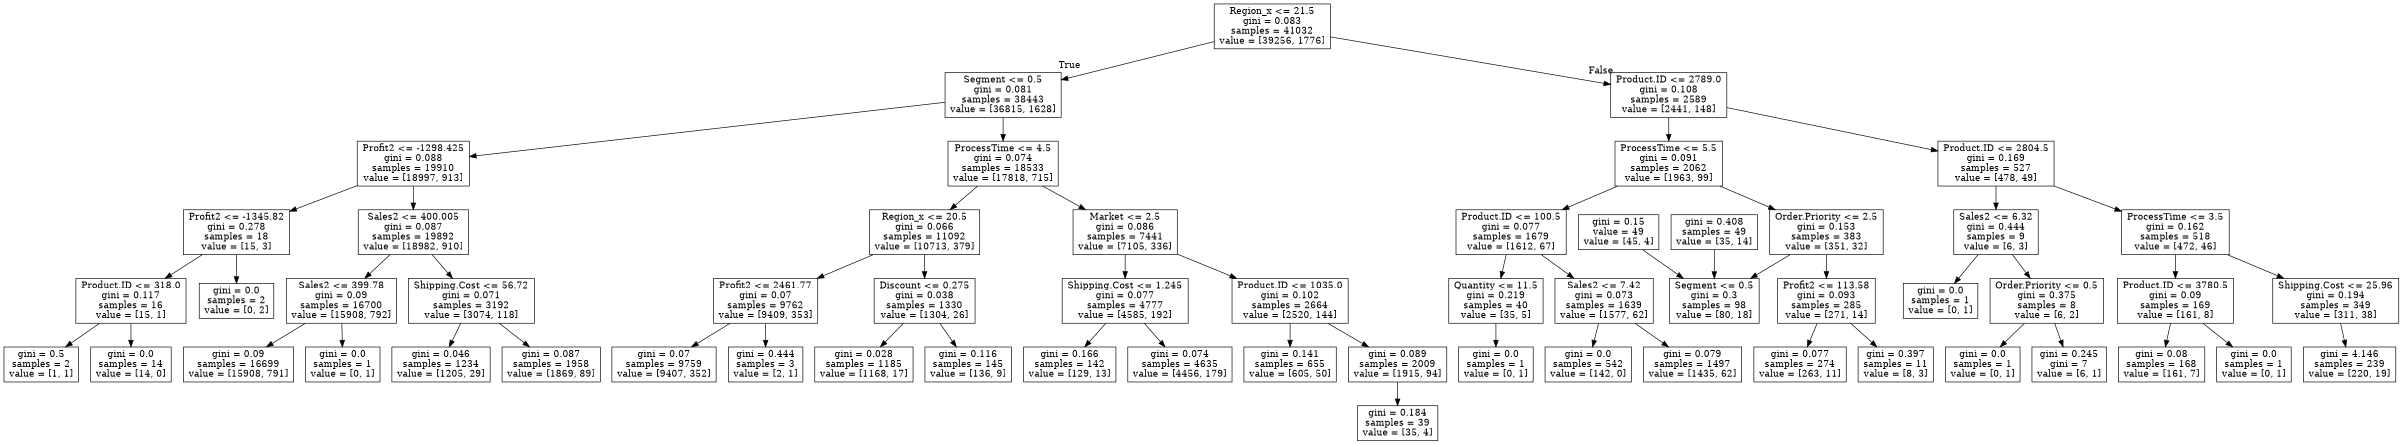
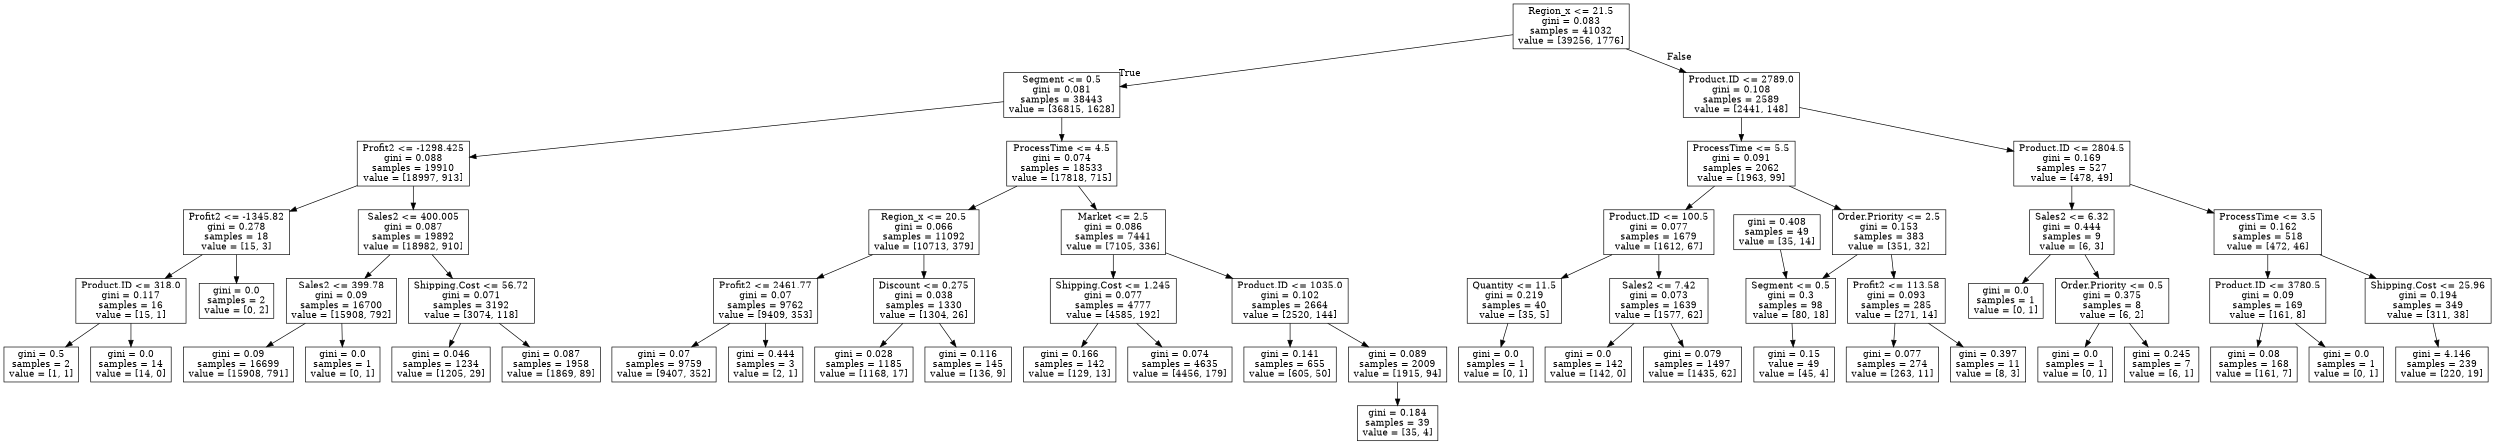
(1660, 262) -> (1792, 332)
(1588, 364) -> (1588, 364)
(2069, 364) -> (2162, 364)
